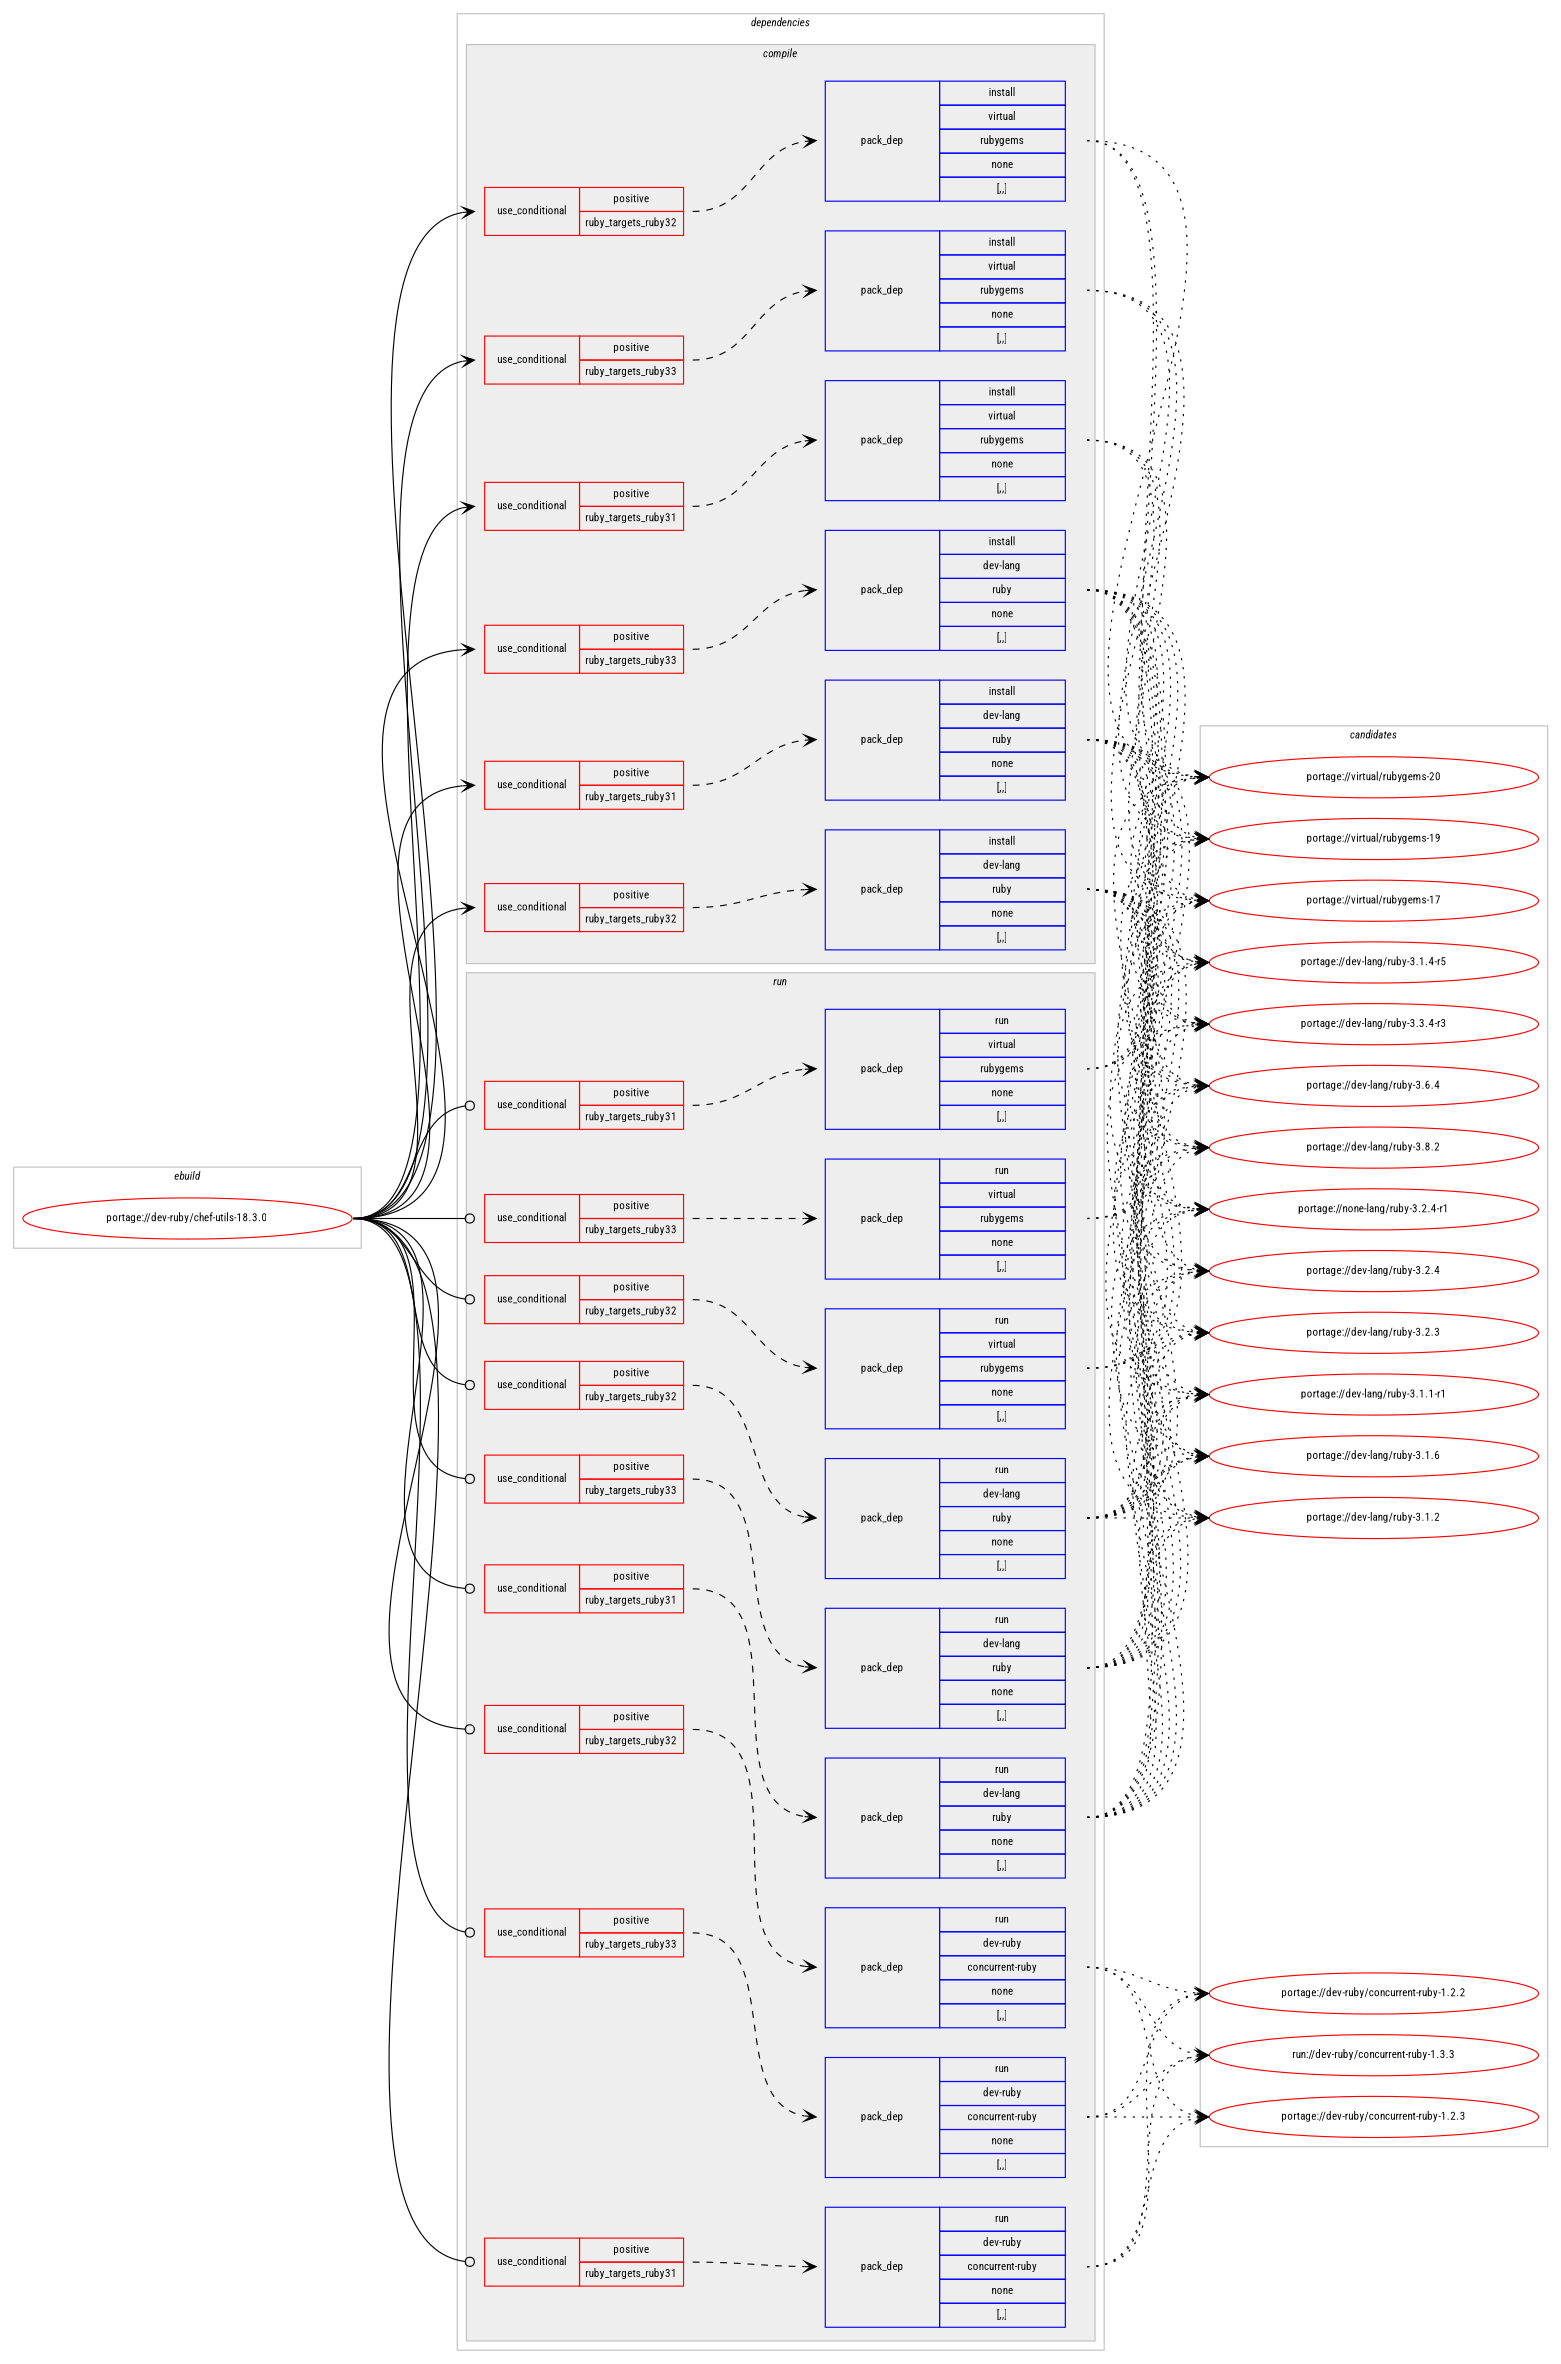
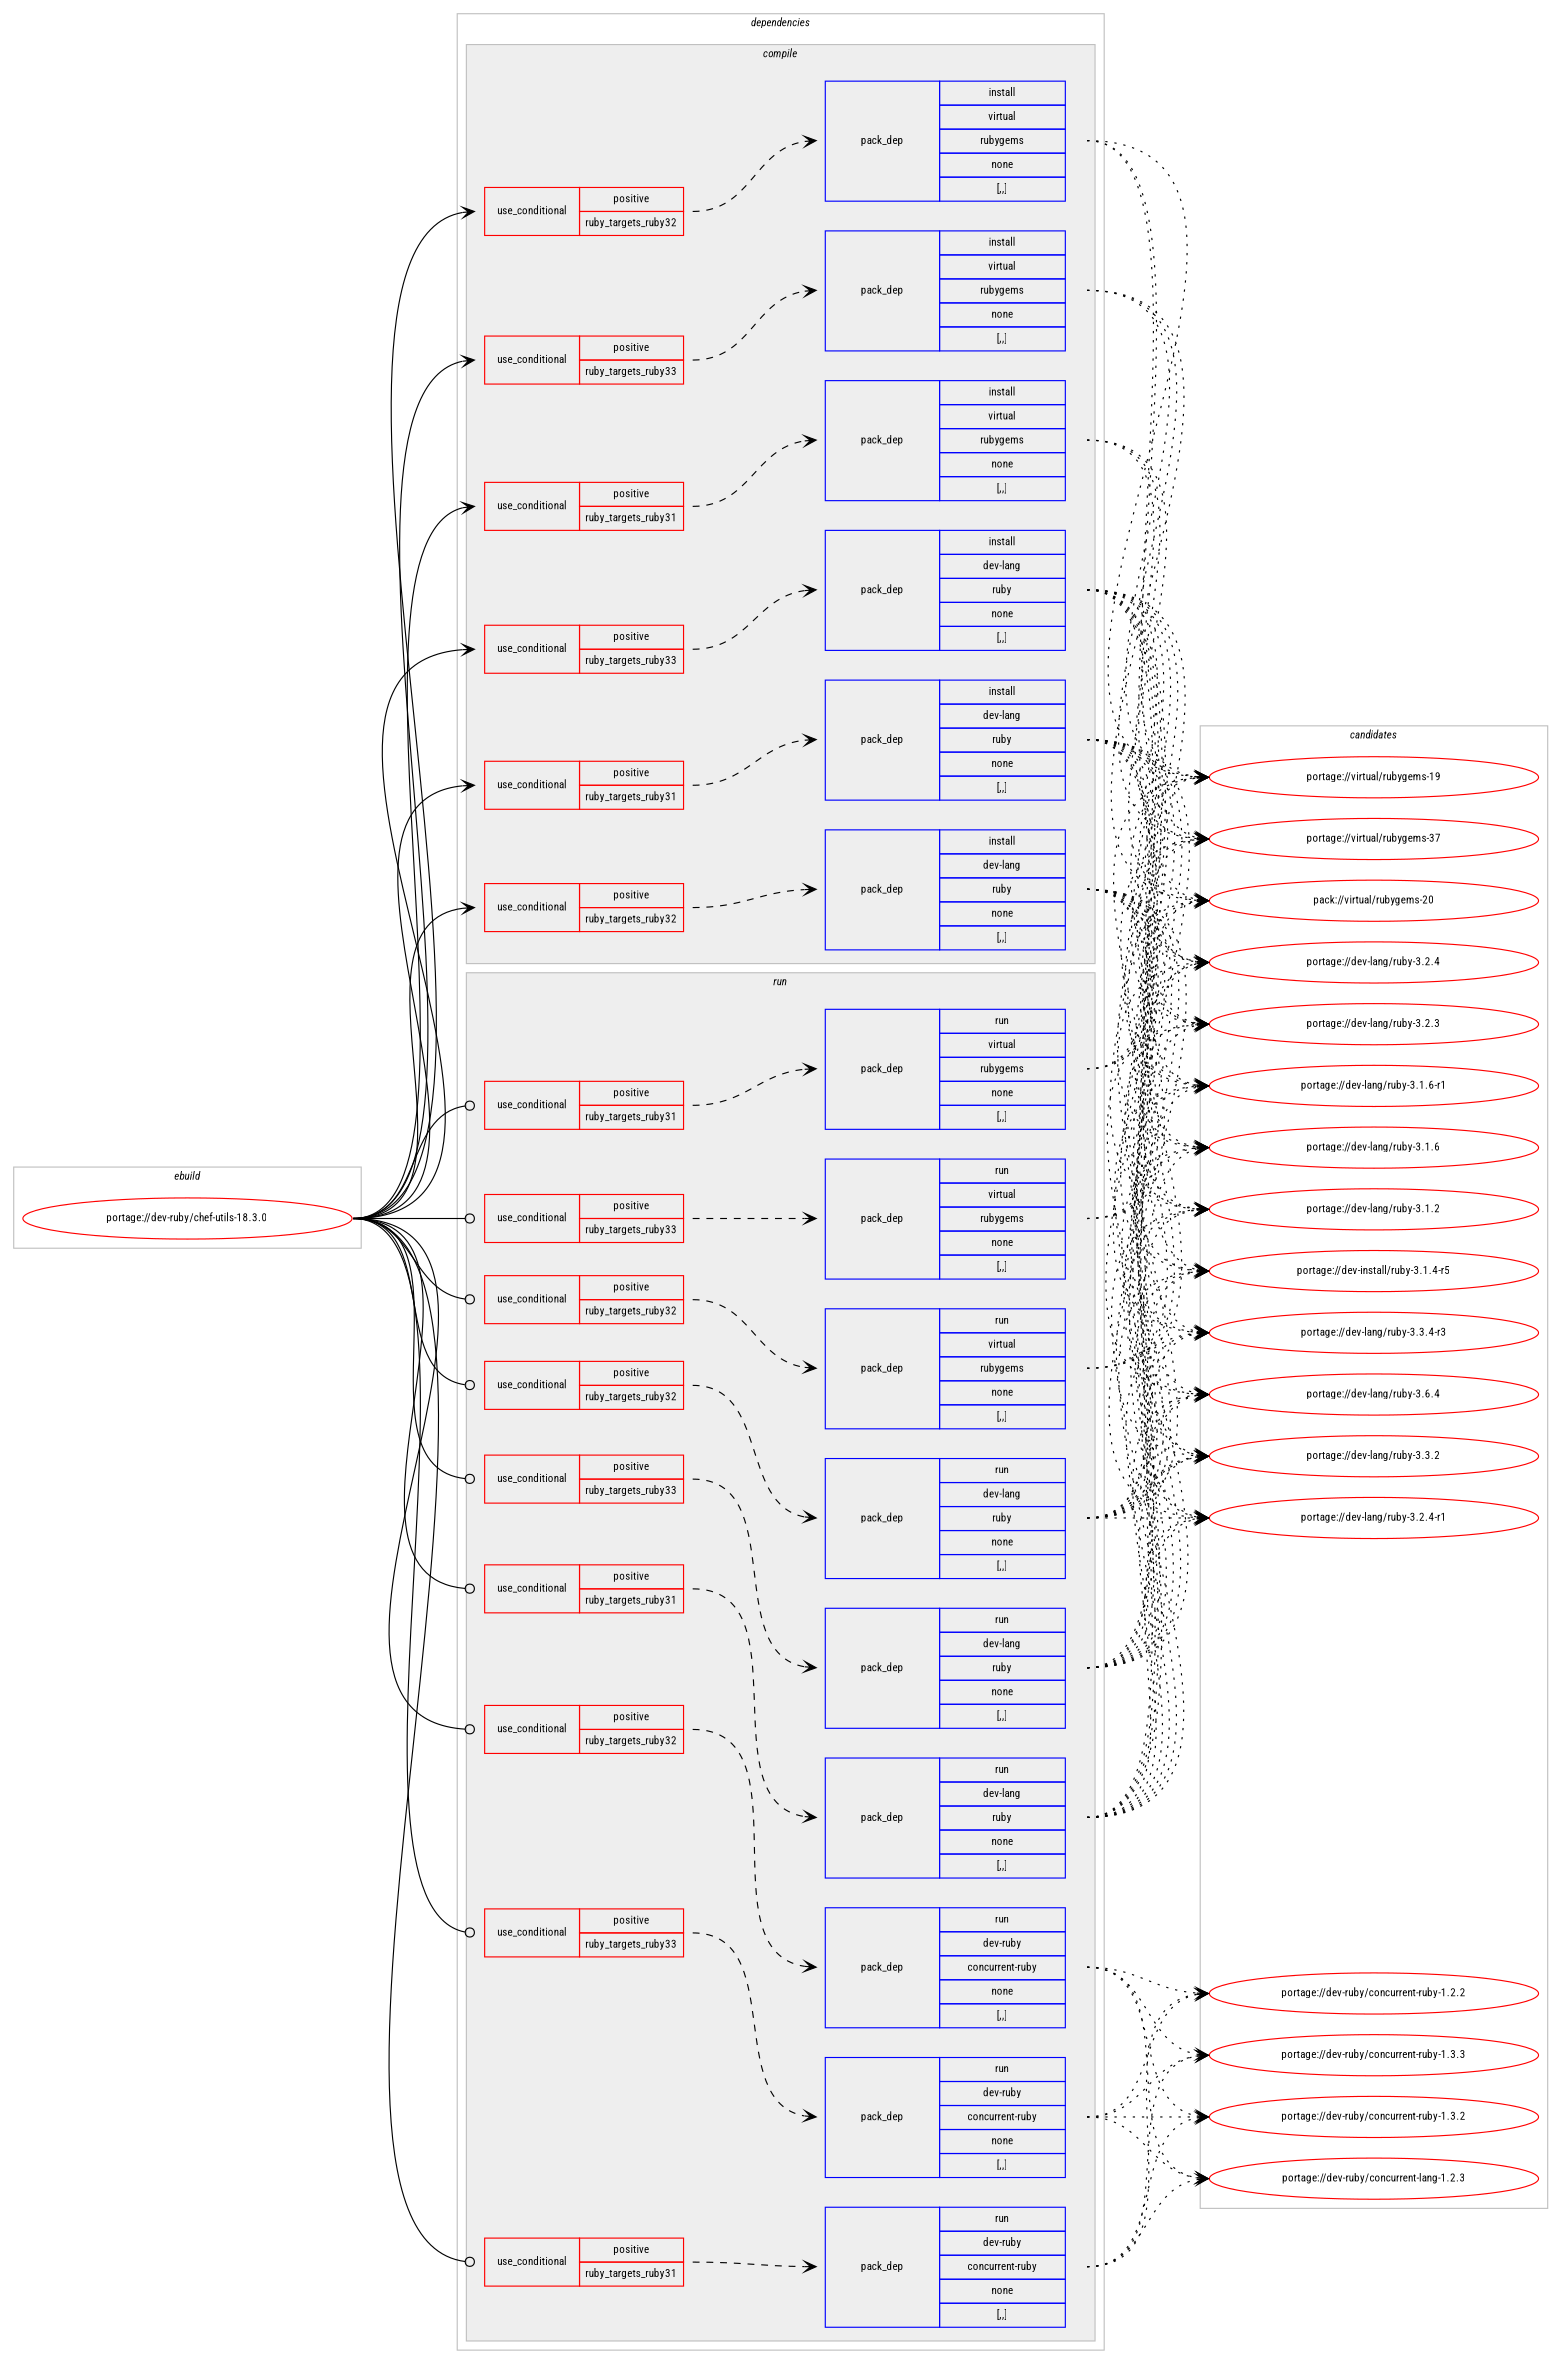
(1374, 777) -> (1374, 901)
(1374, 901) -> (1374, 839)
(1374, 962) -> (1374, 1271)
(1374, 1148) -> (1374, 1456)
(1374, 1209) -> (1374, 1518)
(1374, 1395) -> (1374, 1086)
(1374, 2055) -> (1374, 2055)
none -> (1374, 2117)
(1374, 2117) -> (1374, 2179)
